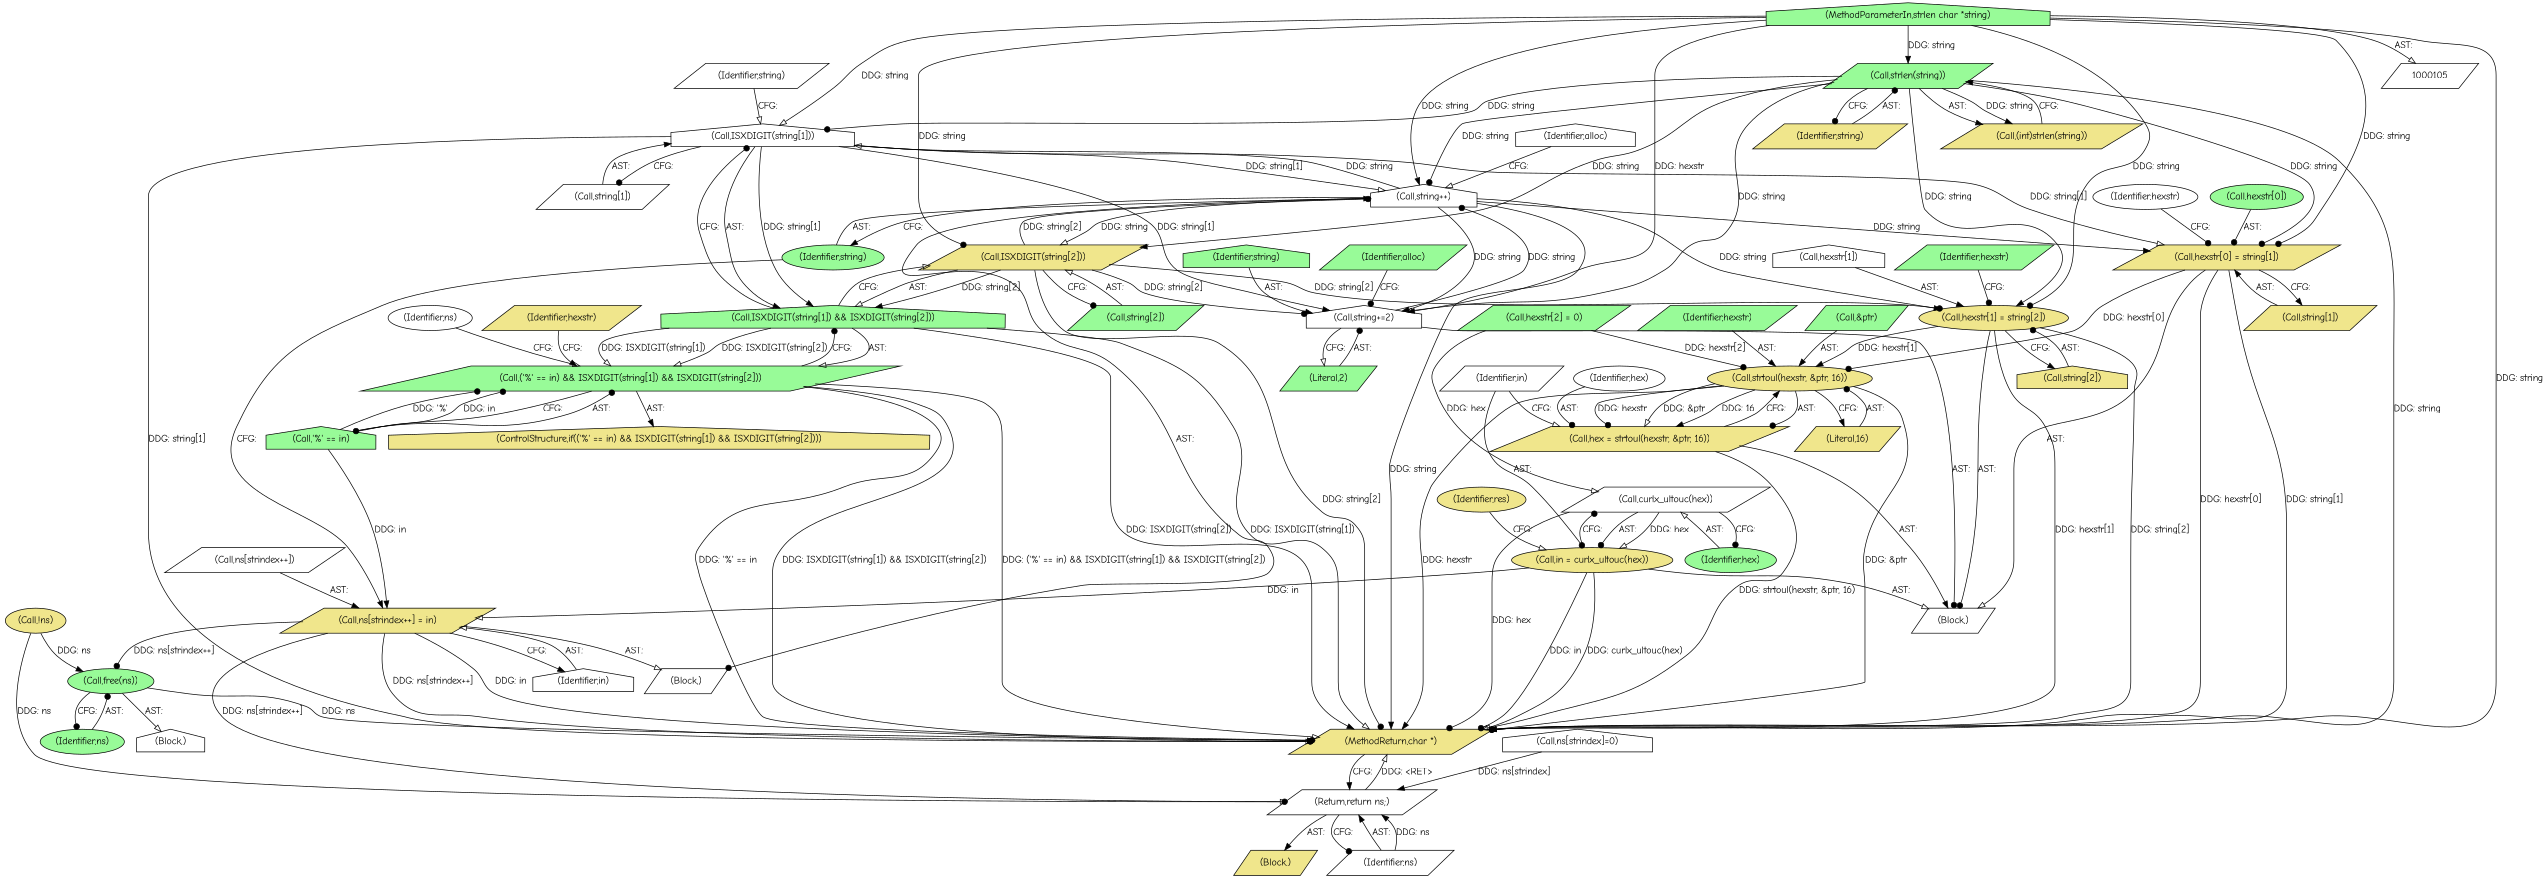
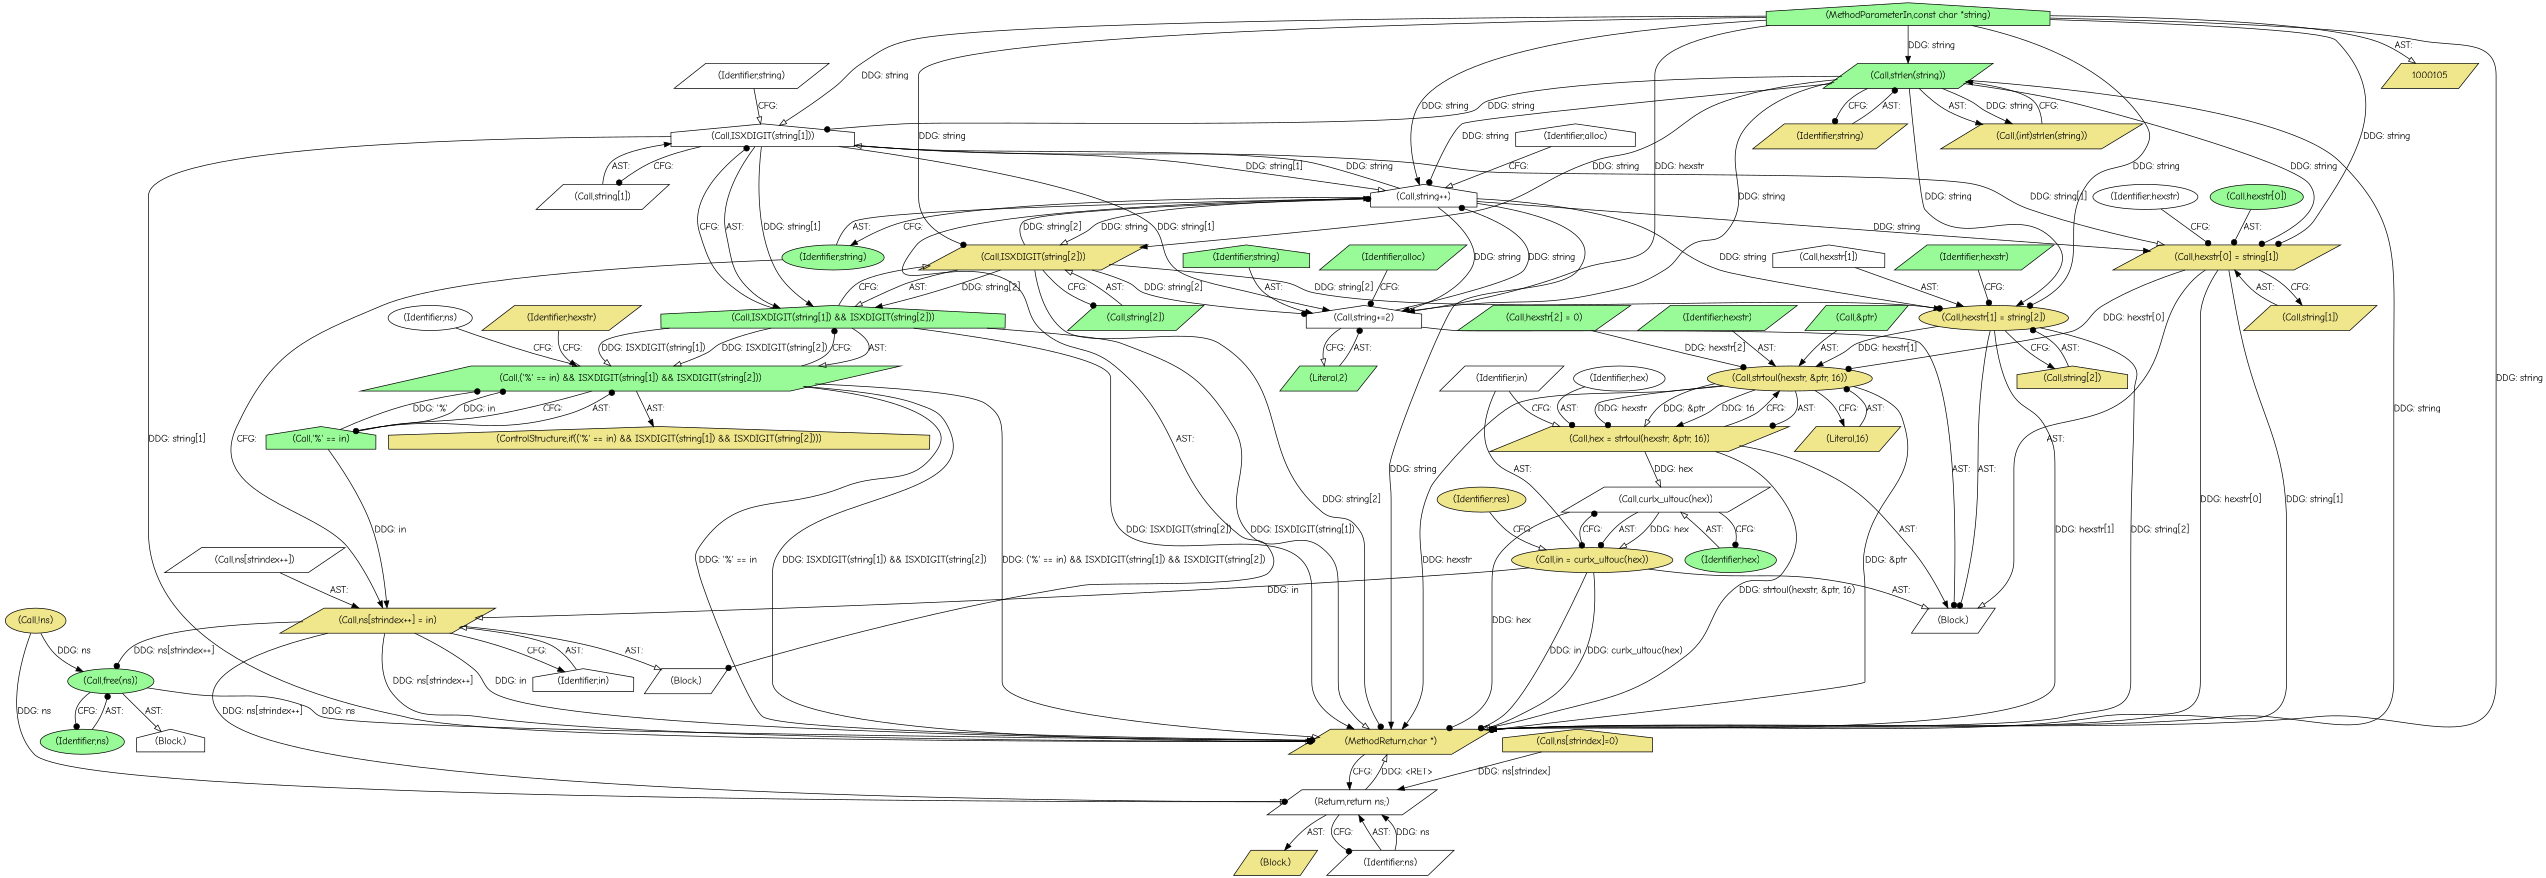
(1908, 15) -> (1908, 15)
(2430, 76) -> (2430, 76)
(1465, 434) -> (1651, 466)
(1578, 742) -> (1578, 742)
